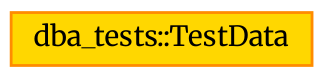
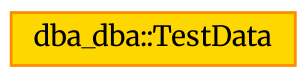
(162, 39) -> (153, 39)
